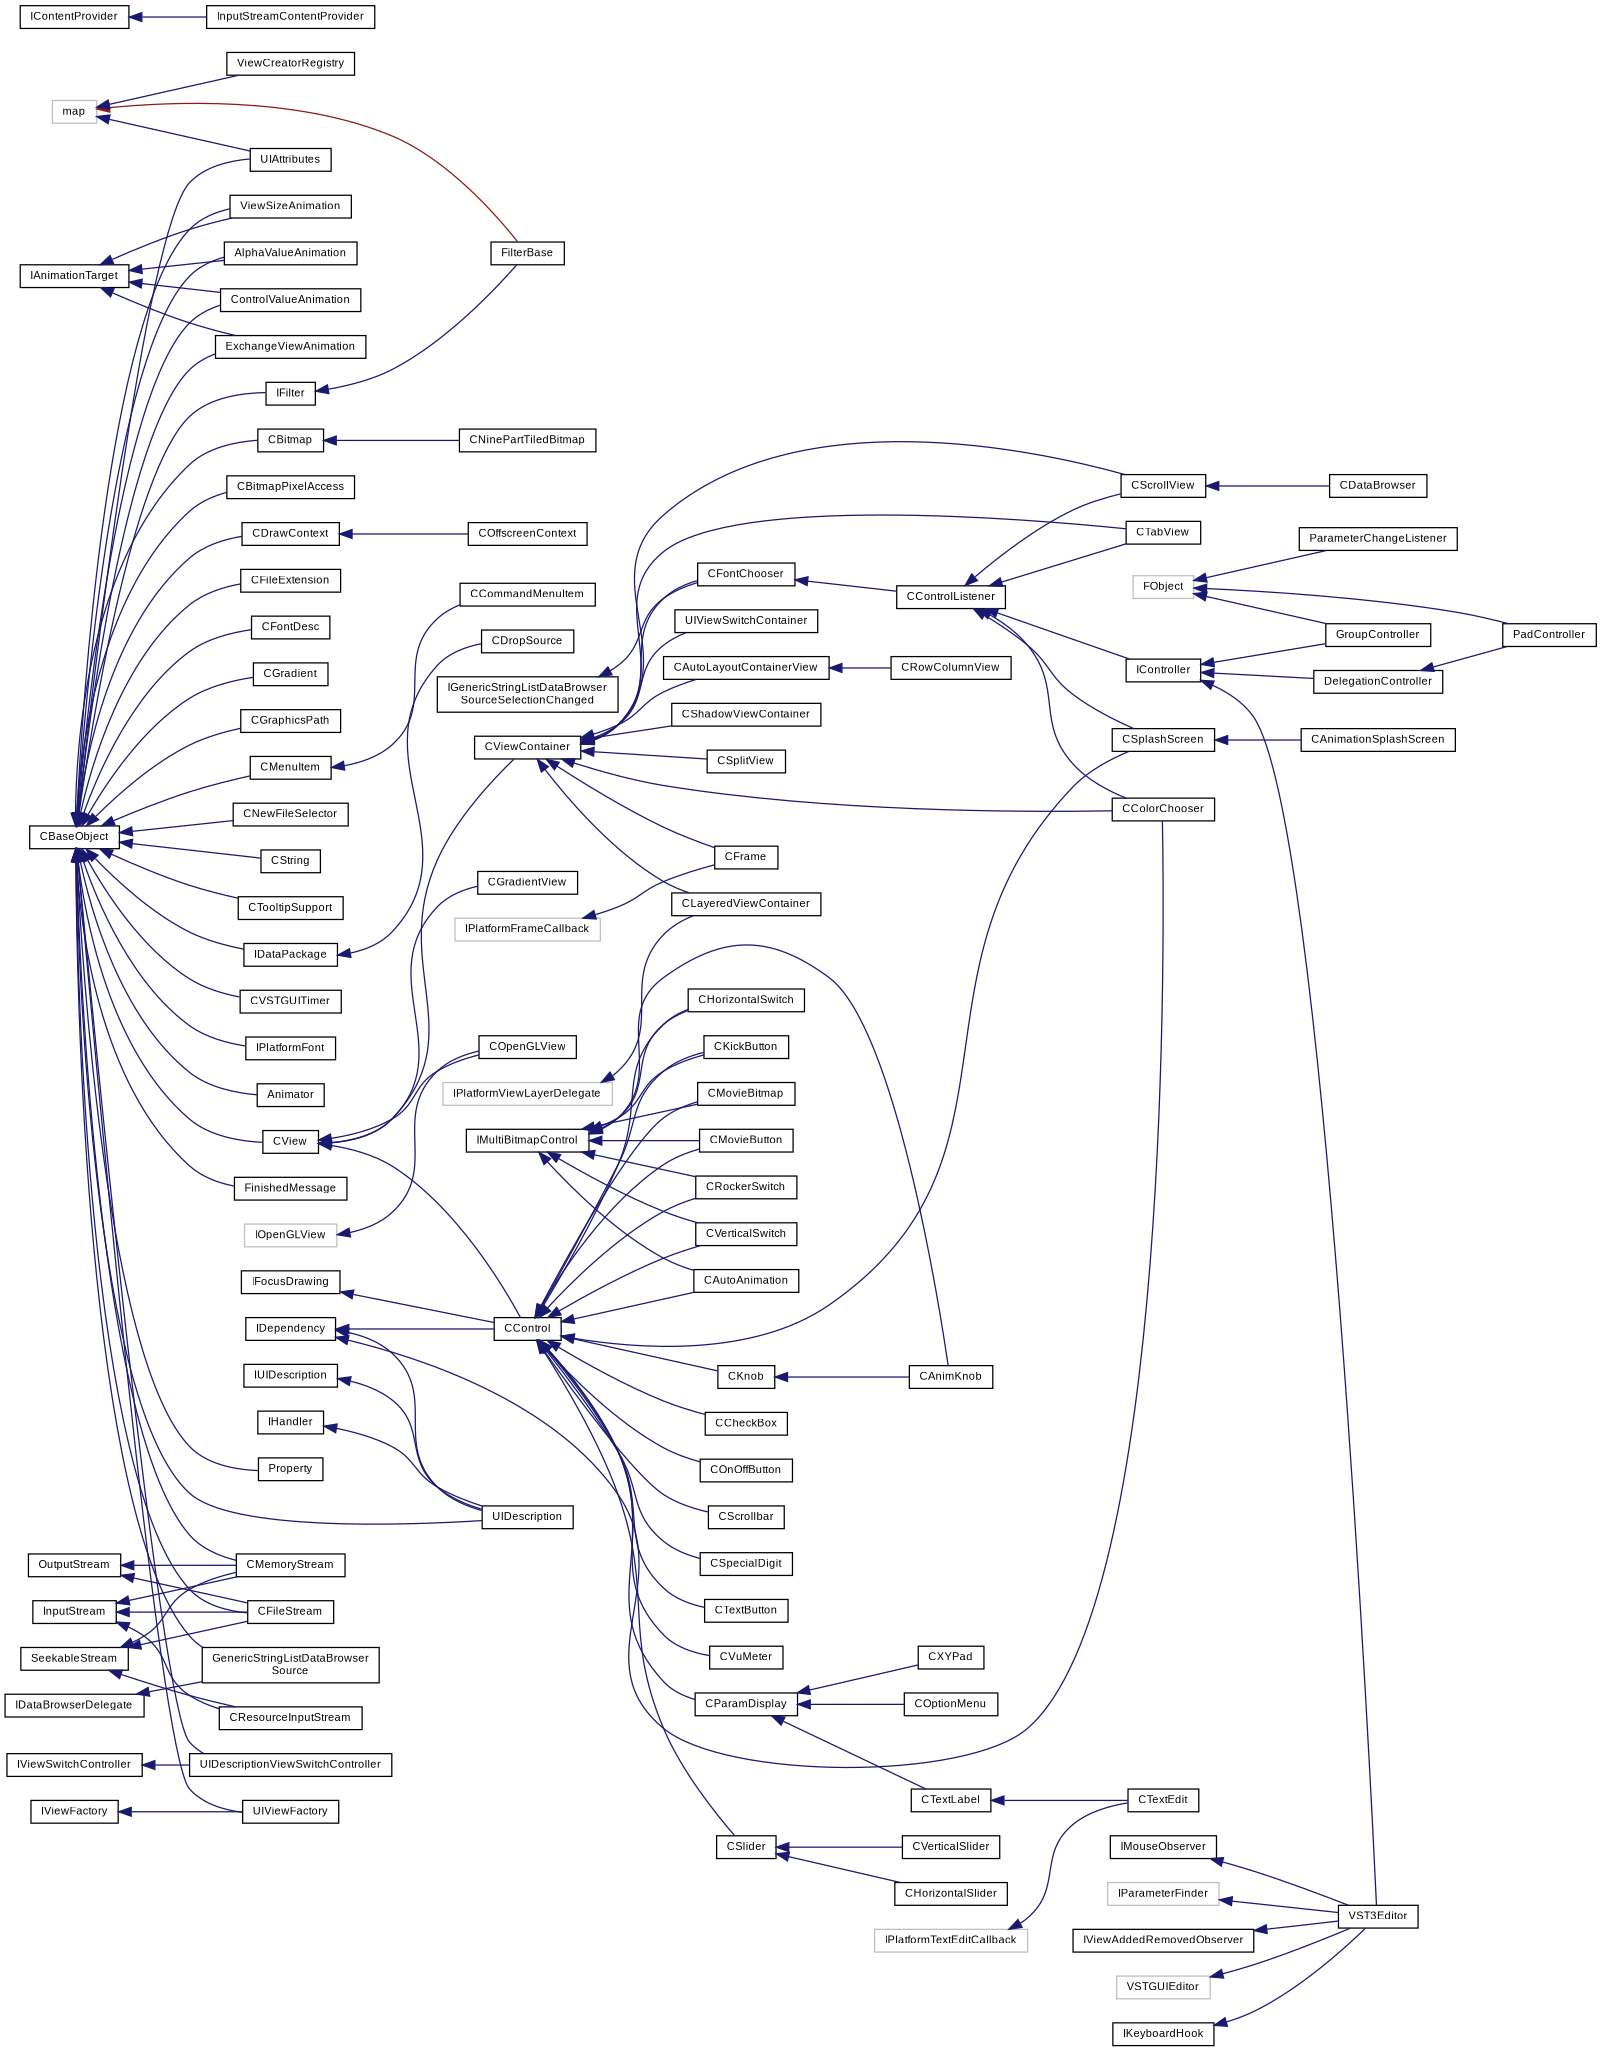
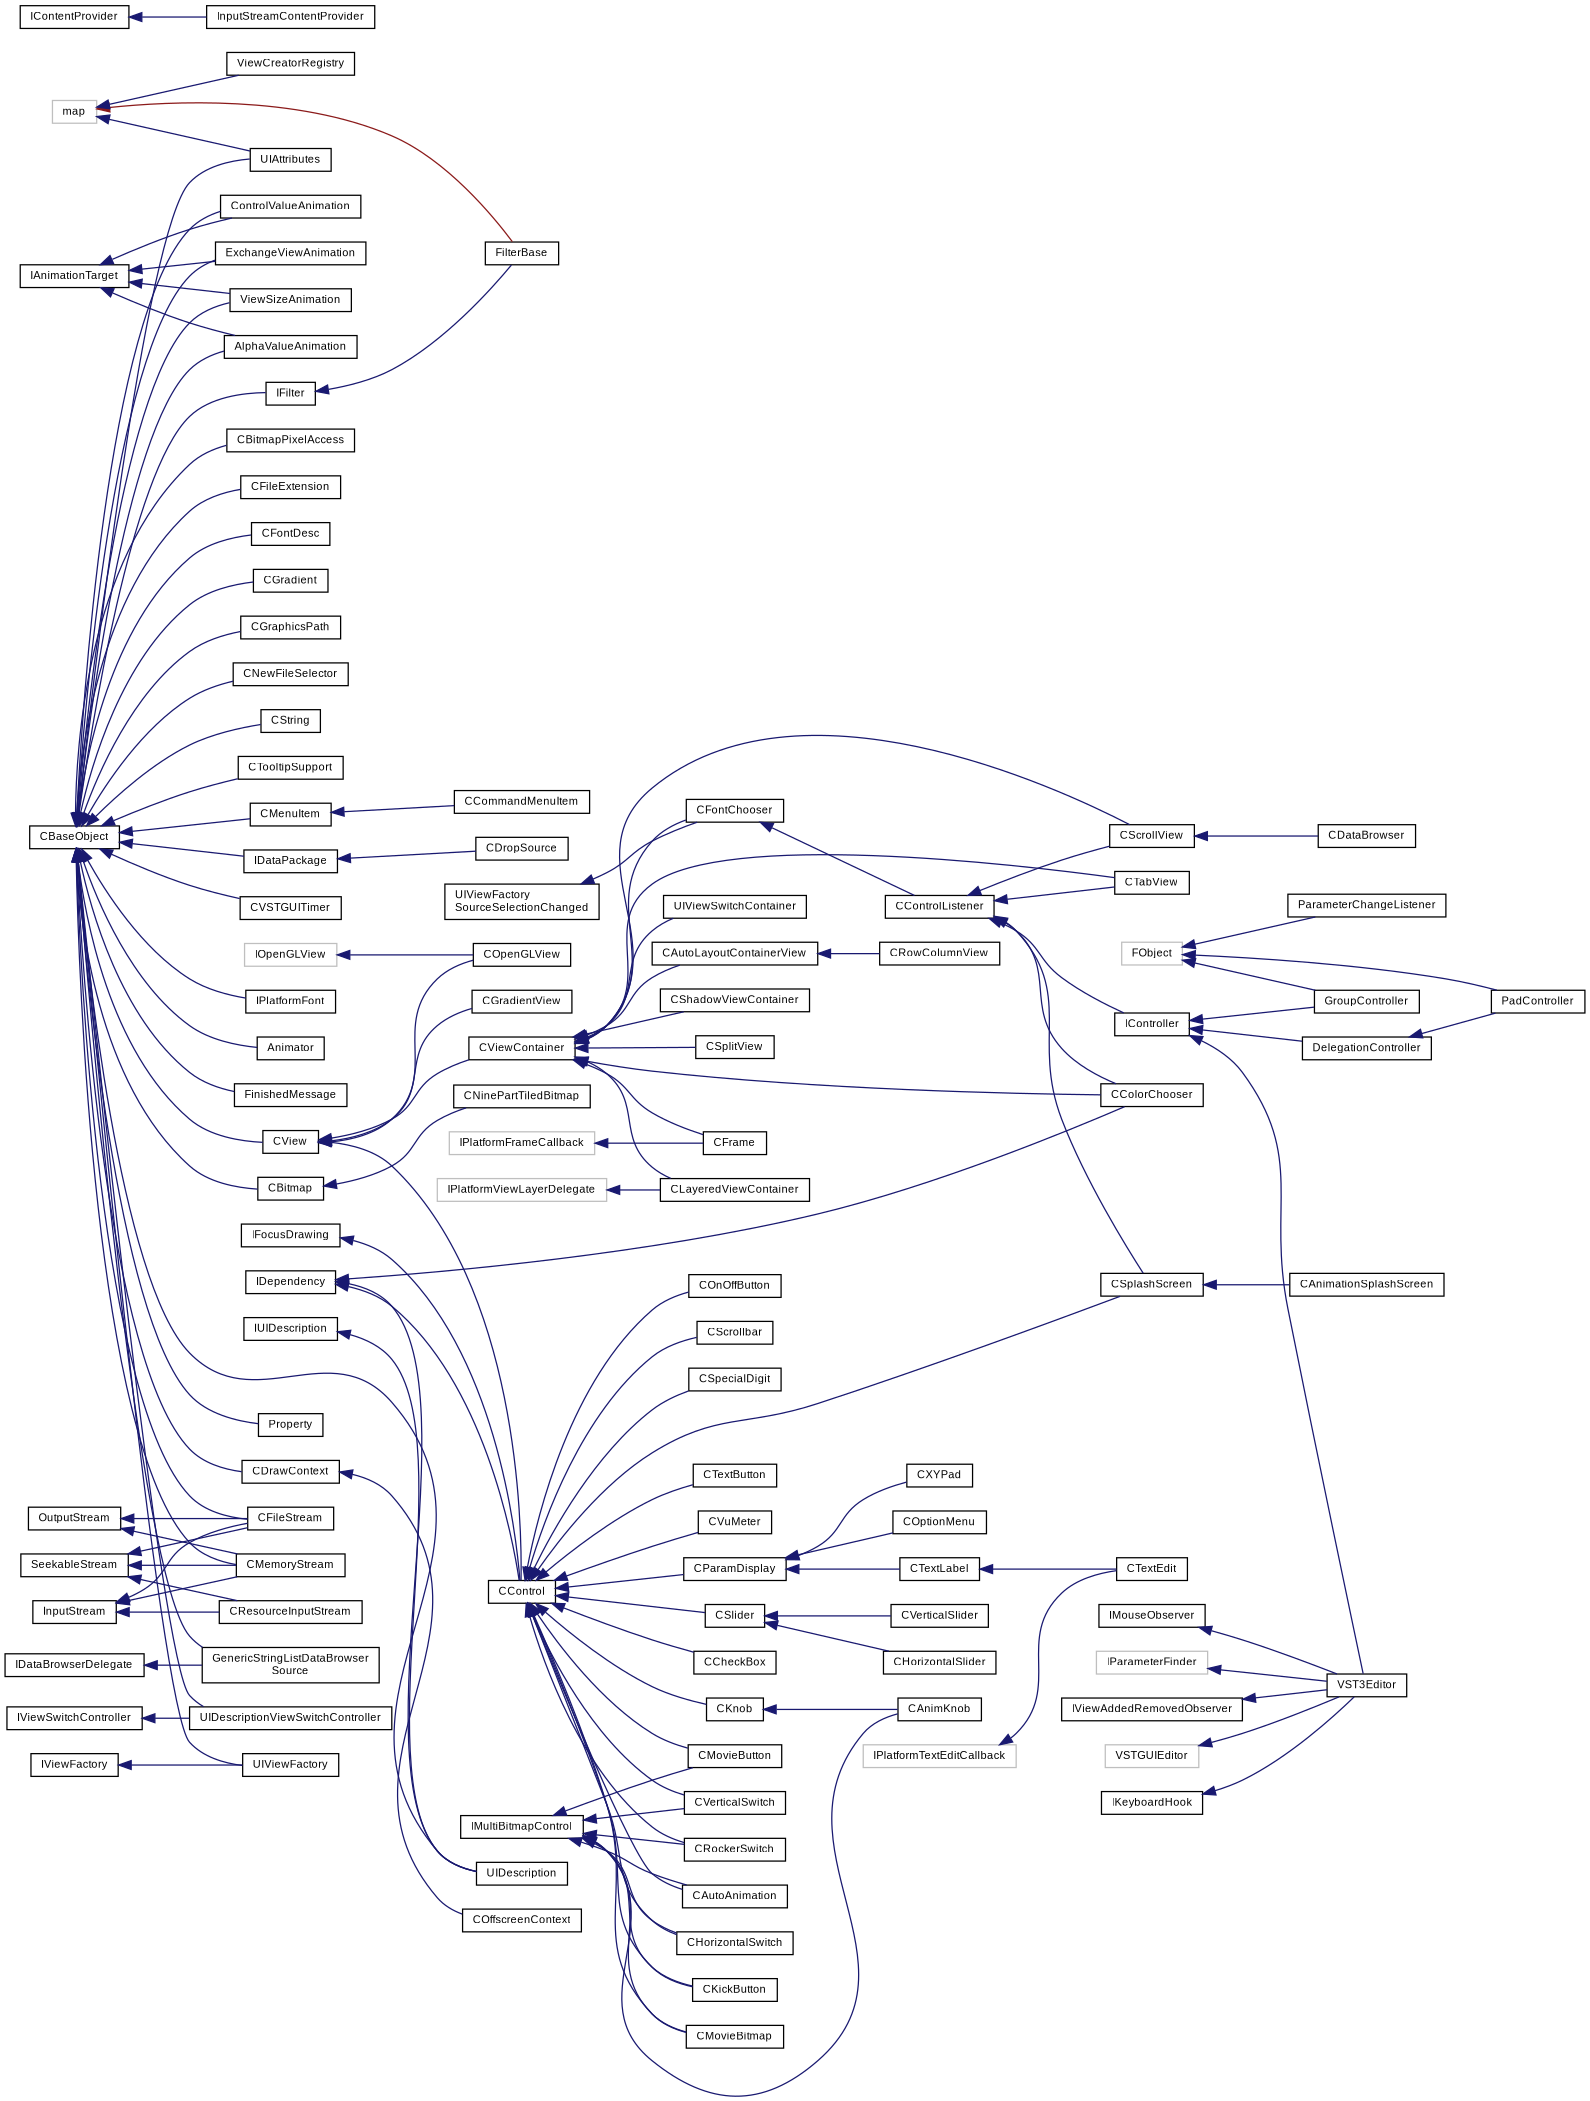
(528, 695) -> (522, 902)
(291, 1423) -> none
